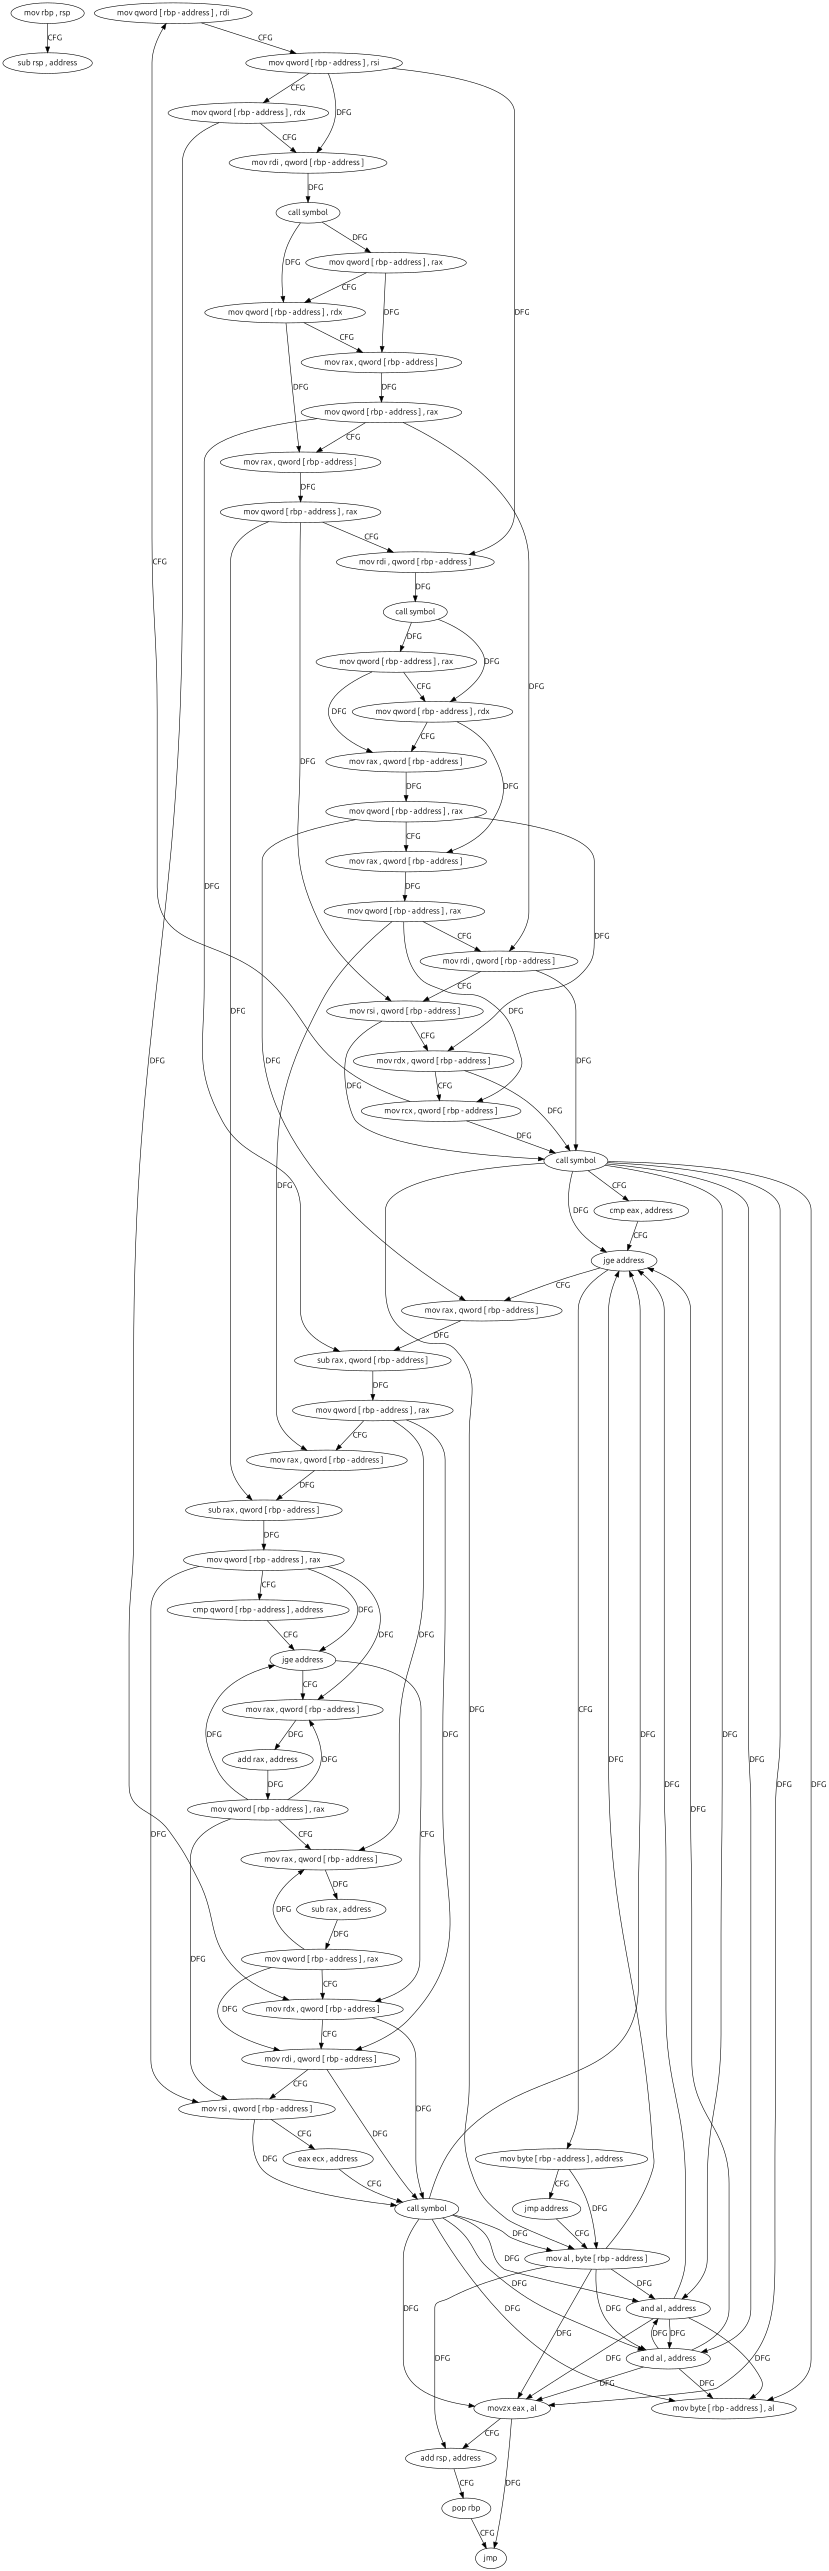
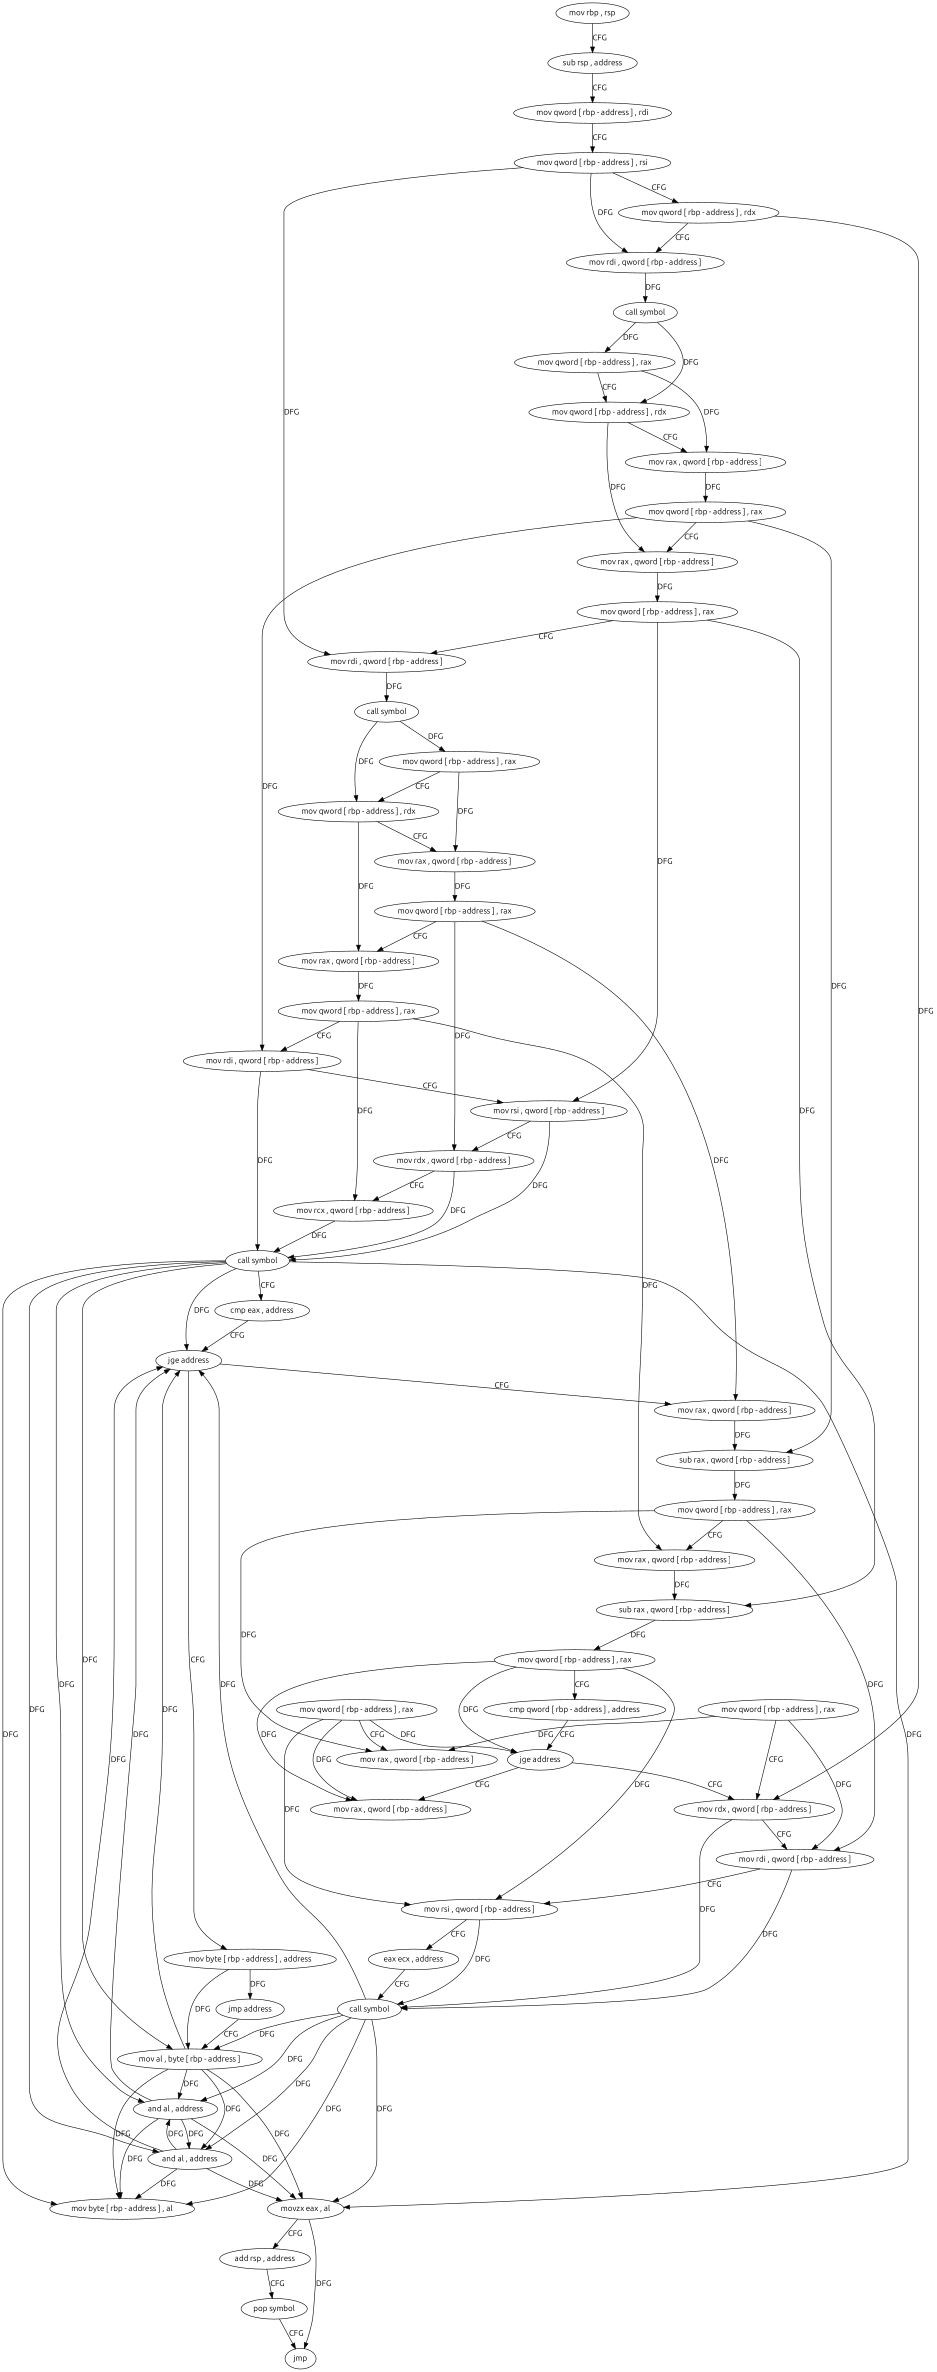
(155, 629) -> (593, 85)
(268, 1760) -> none
(341, 1910) -> none
(562, 2184) -> (258, 1984)
(435, 2315) -> (118, 2120)
(466, 2508) -> (274, 2309)
